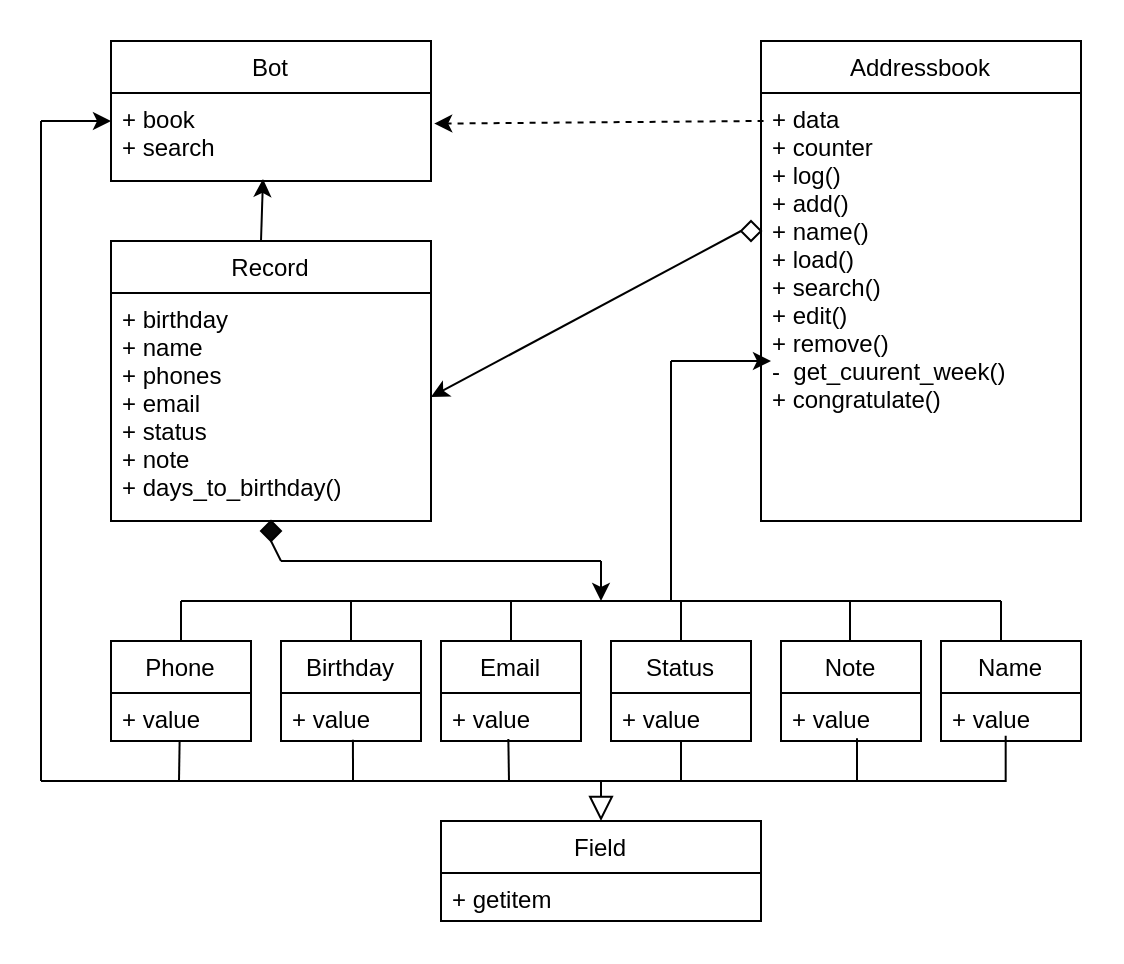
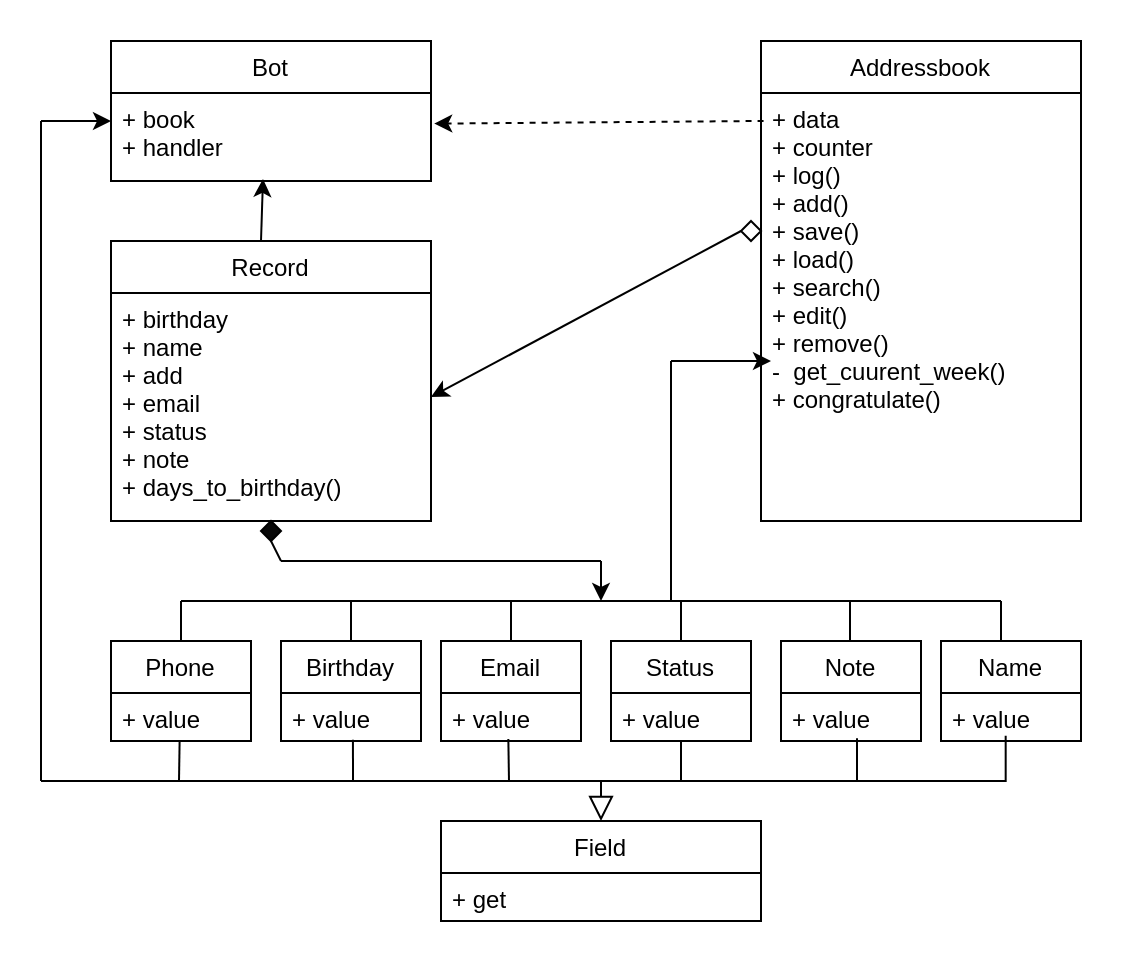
(159, 120) -> (159, 120)
(809, 120) -> (809, 120)
(183, 320) -> (183, 320)
(506, 900) -> (482, 900)
